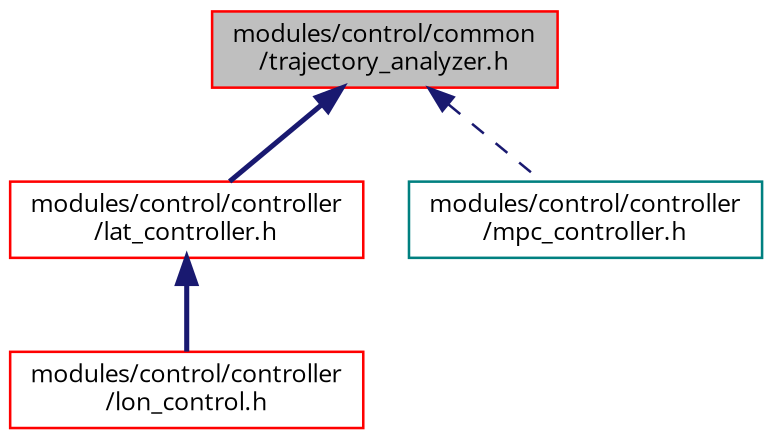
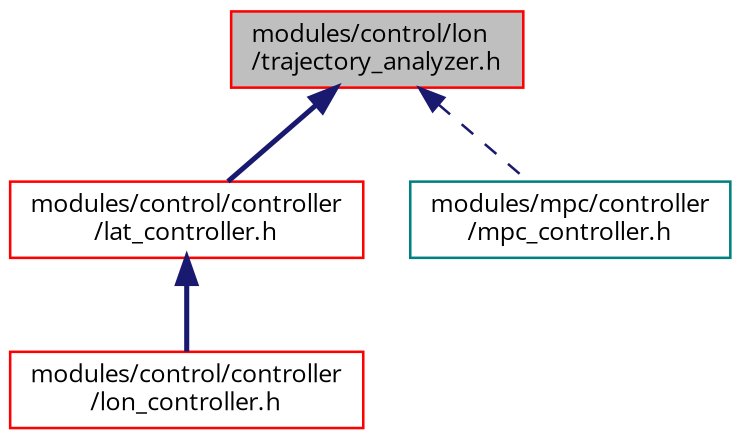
(385, 50) -> (377, 50)
(586, 220) -> (570, 220)
(187, 390) -> (187, 390)
